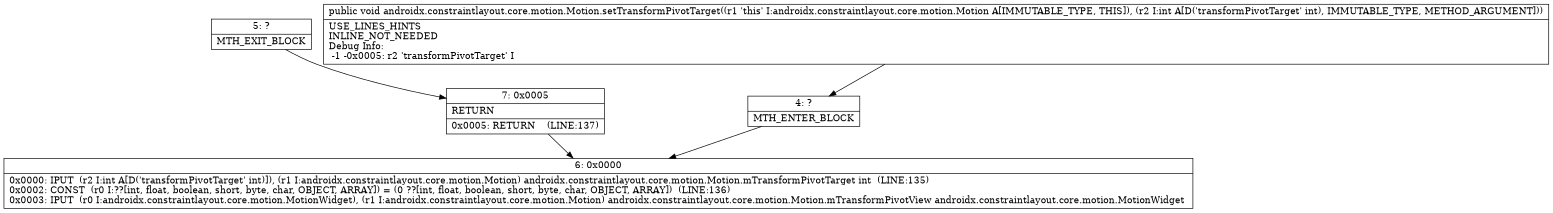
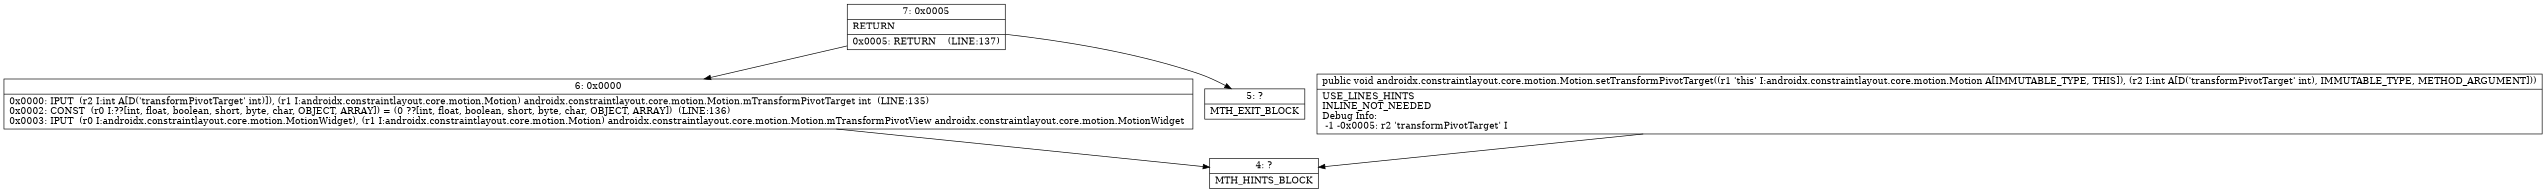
(361, 78) -> (1117, 52)
(804, 118) -> (1264, 181)
(719, 141) -> (1020, 148)
